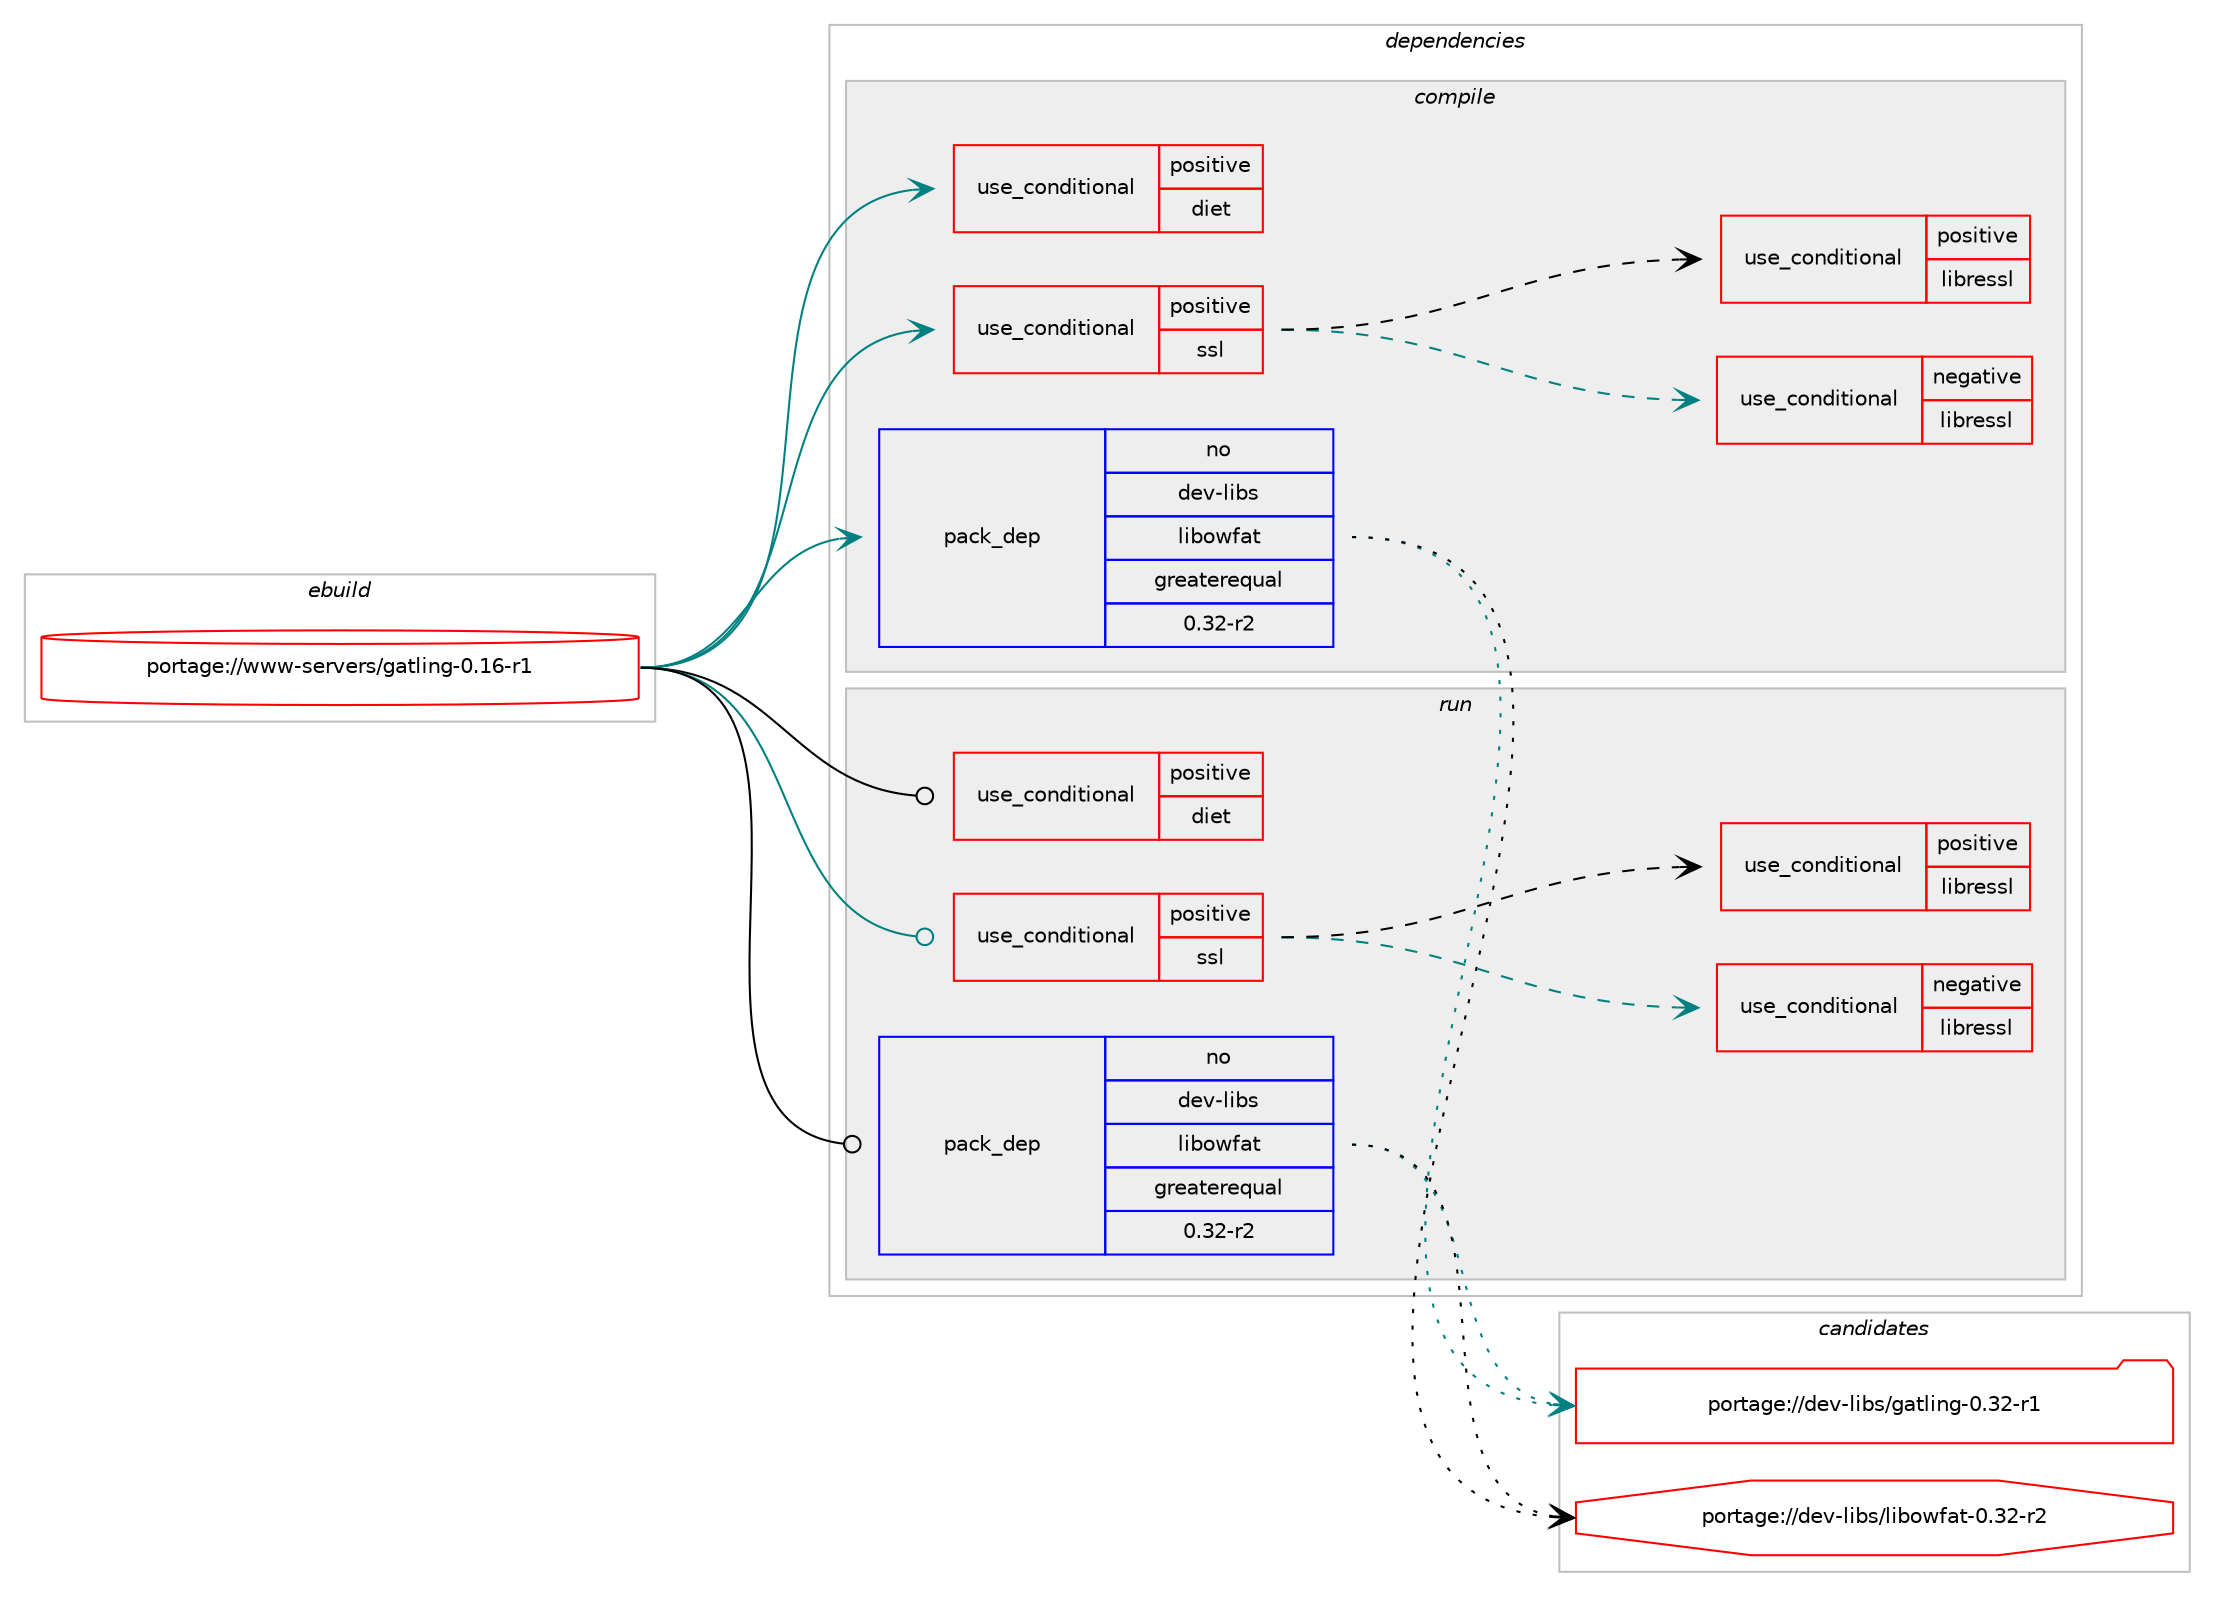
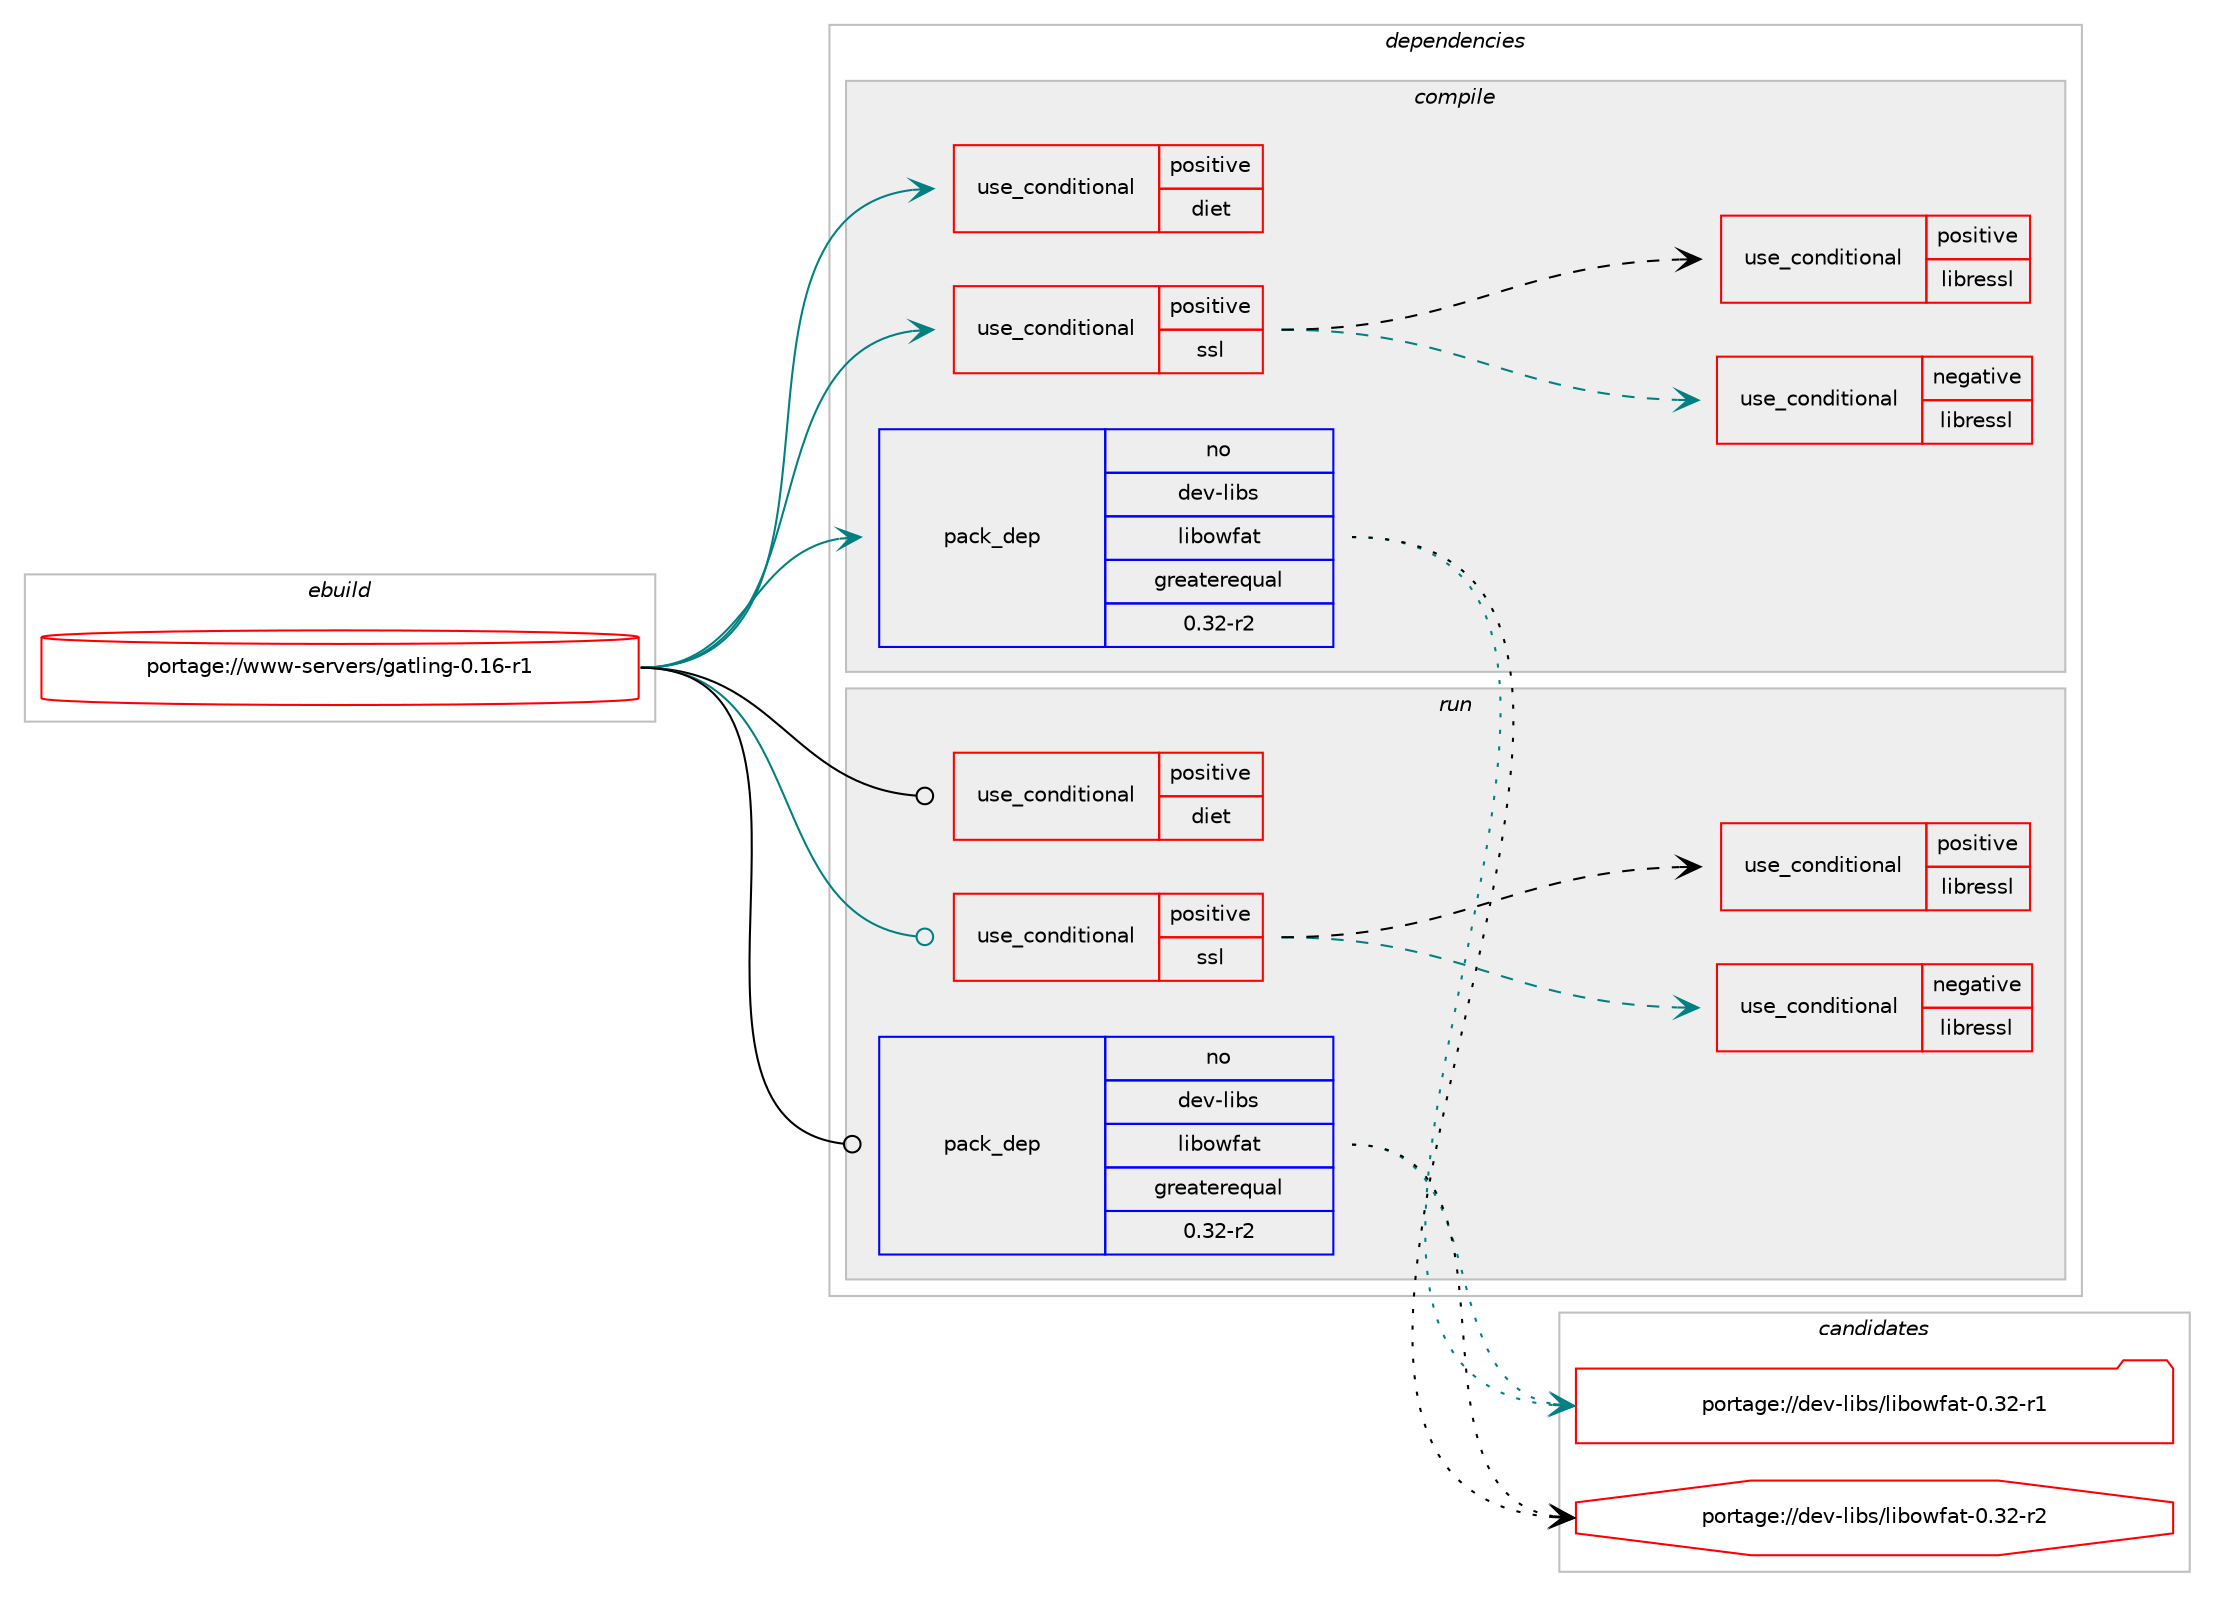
(1875, 1406) -> (1875, 1406)
